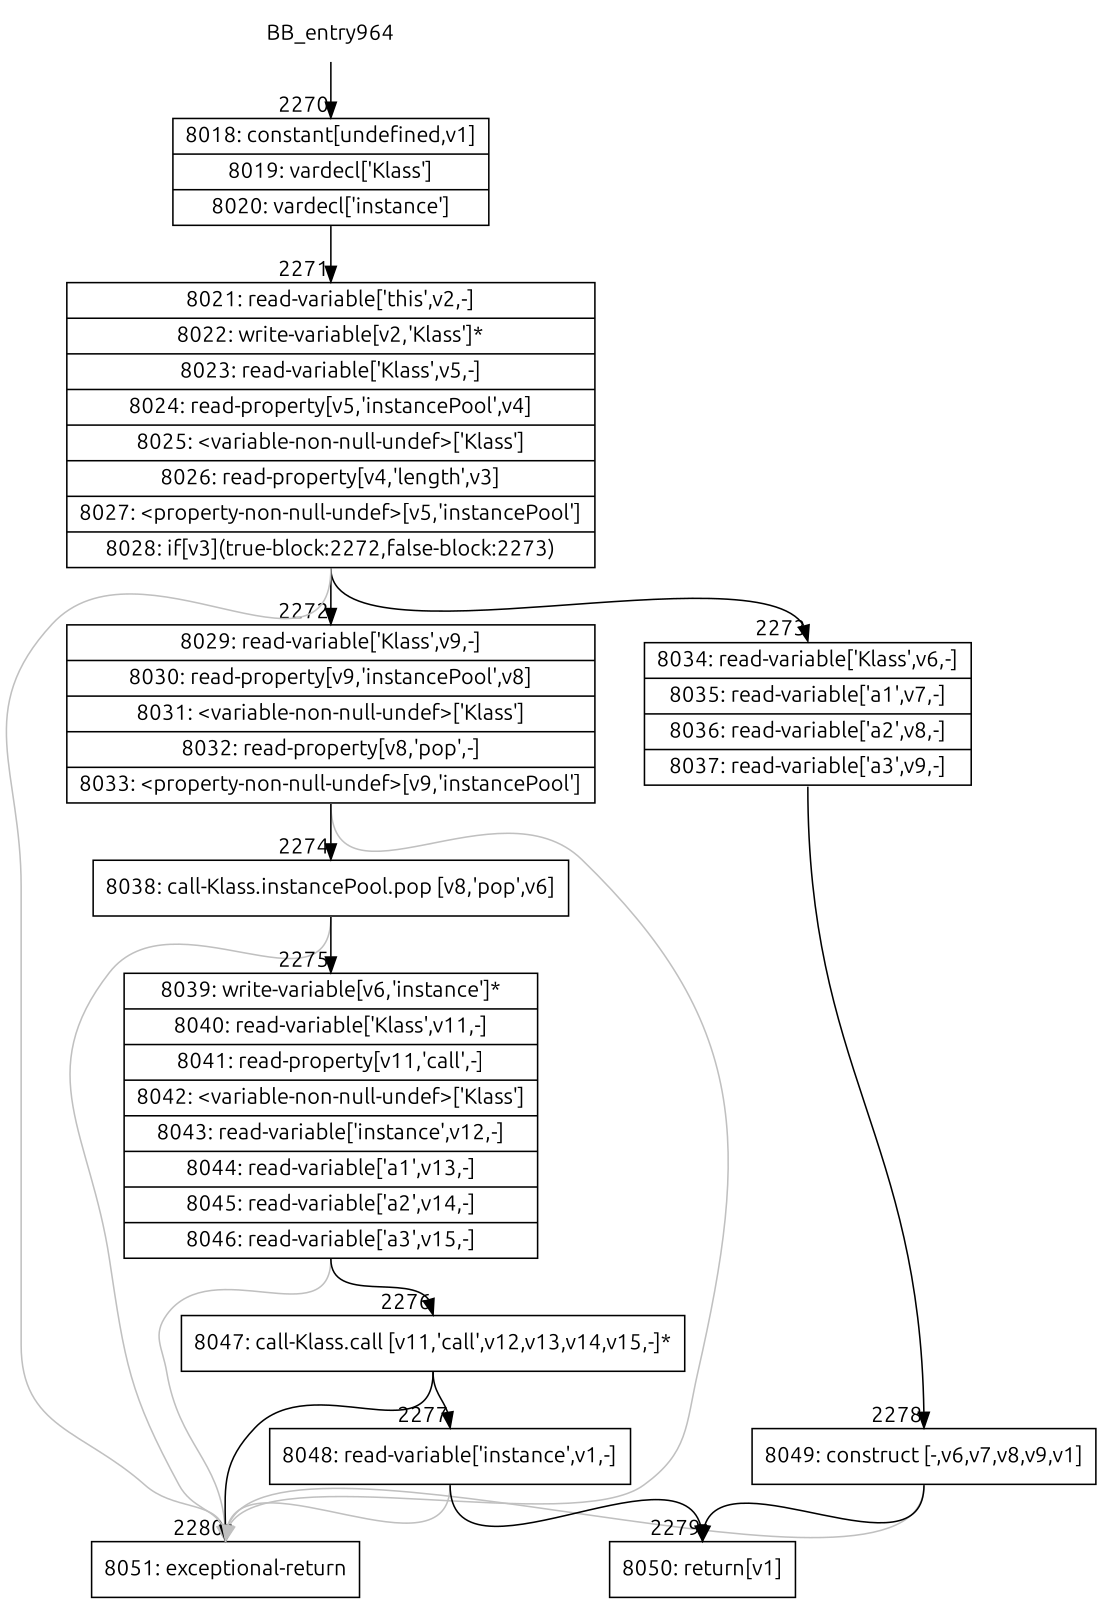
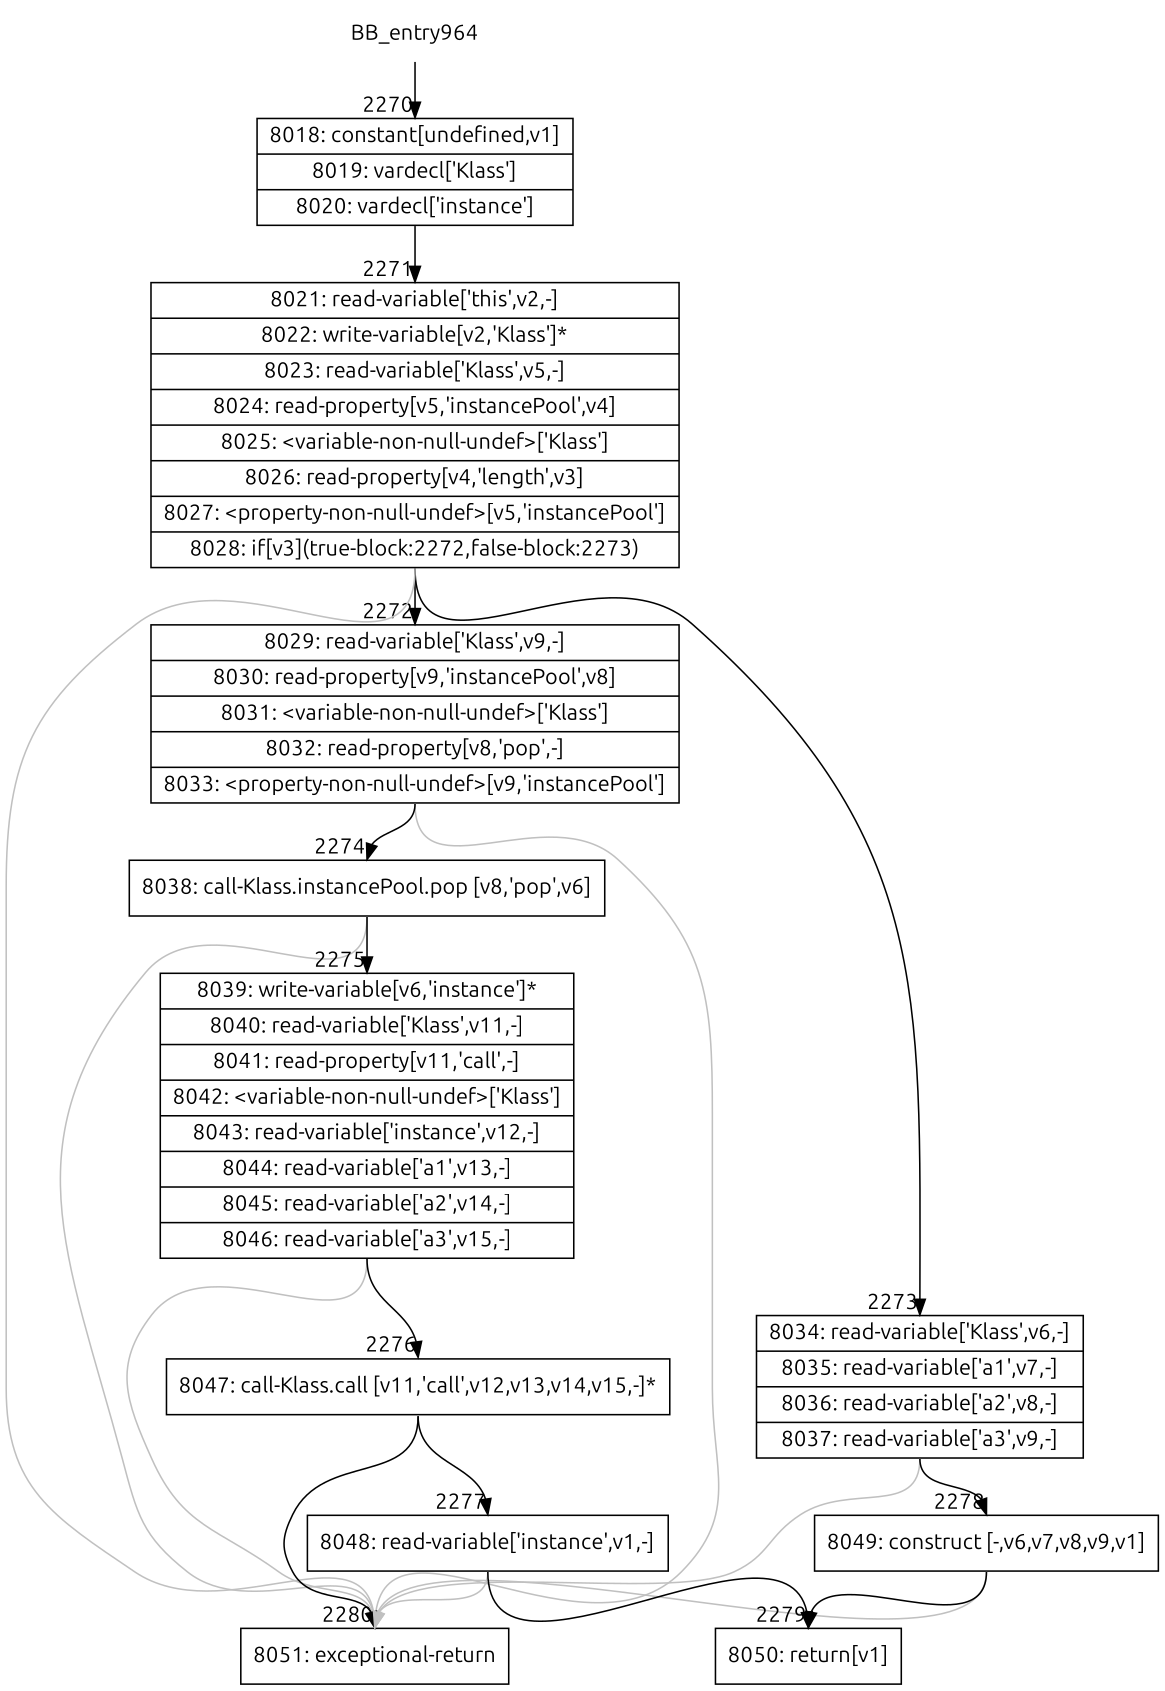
none -> (640, 1583)
